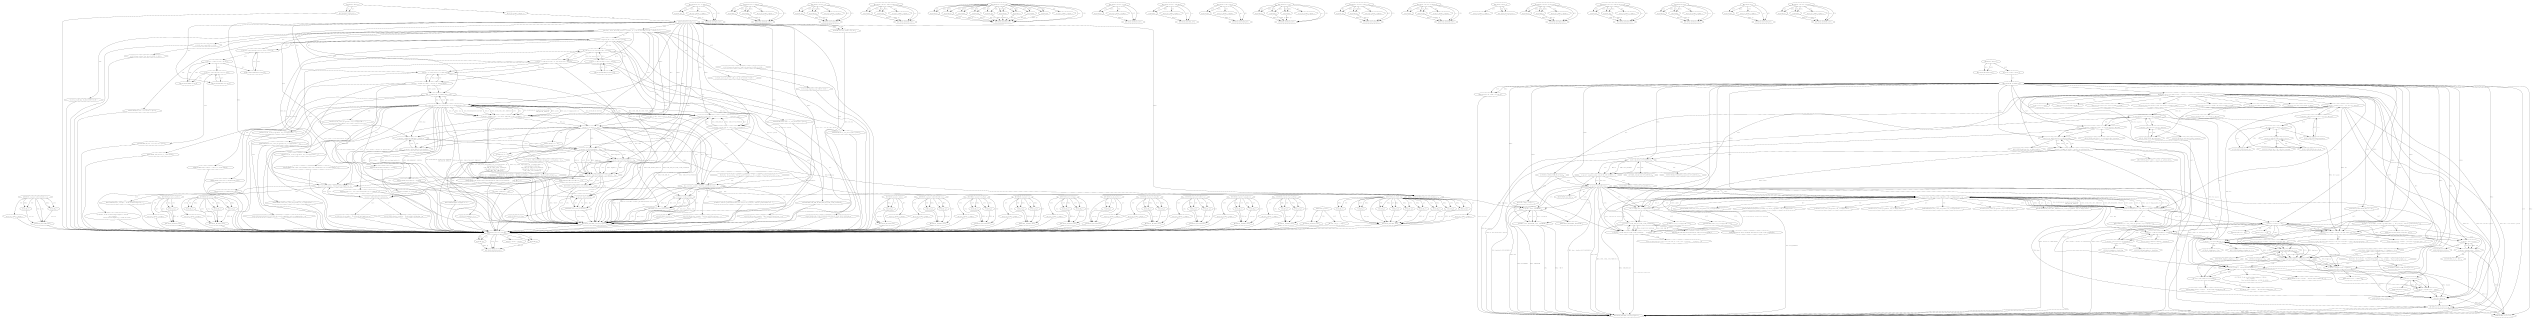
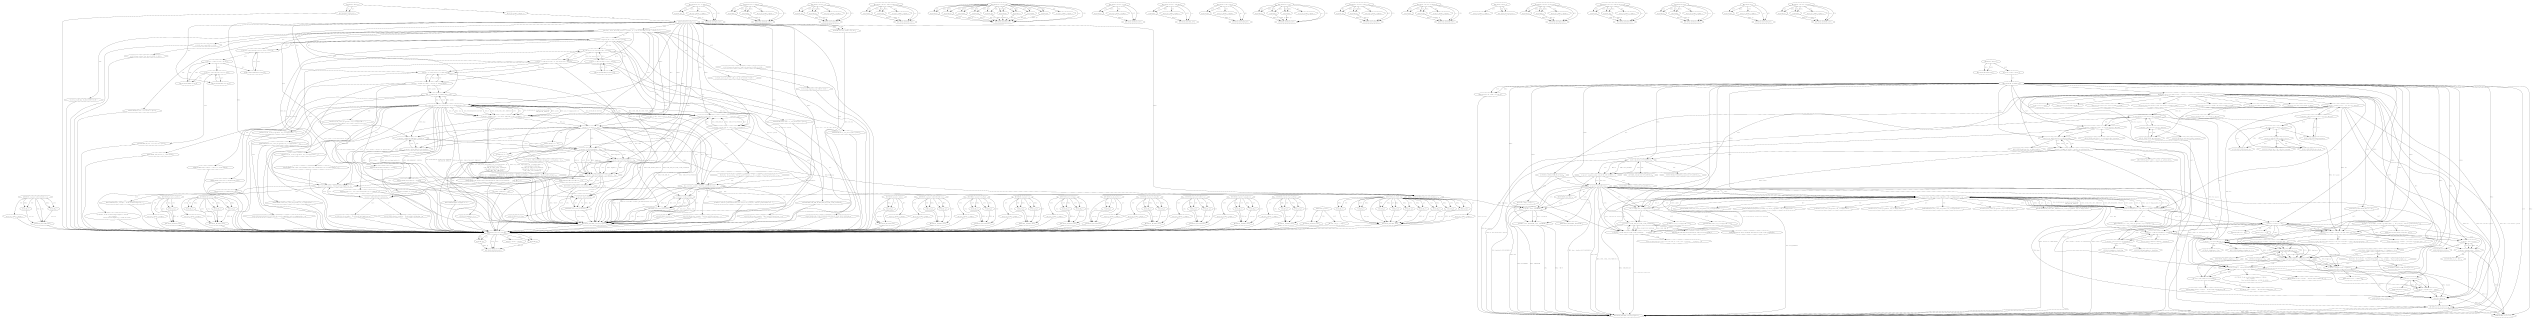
(1528, 217) -> (1553, 204)
